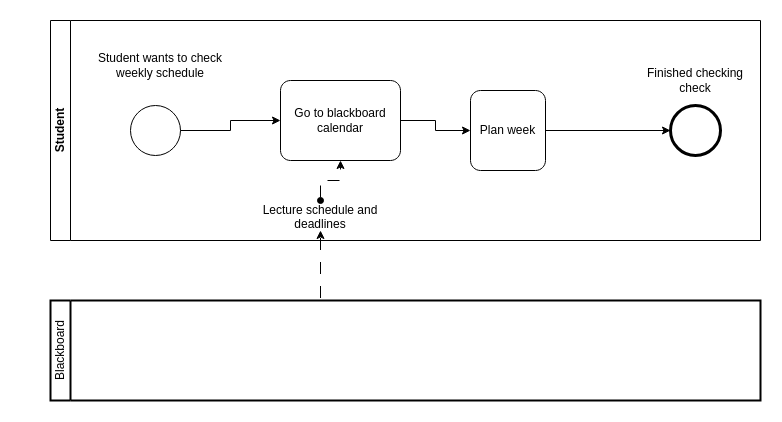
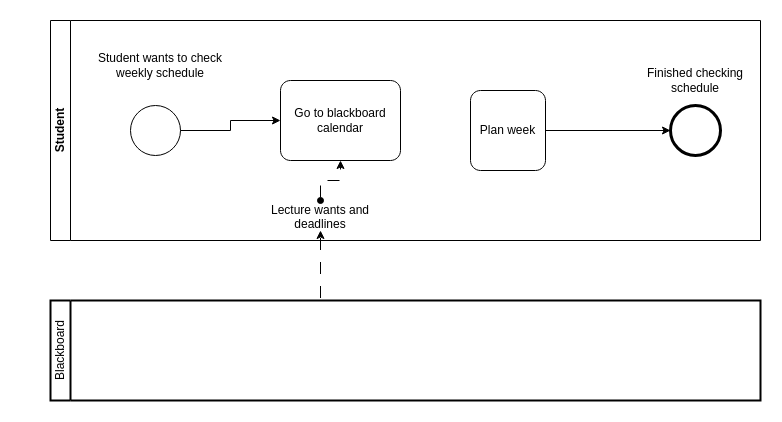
(696, 81) -> (696, 81)
(436, 122) -> none
(321, 216) -> (321, 216)
